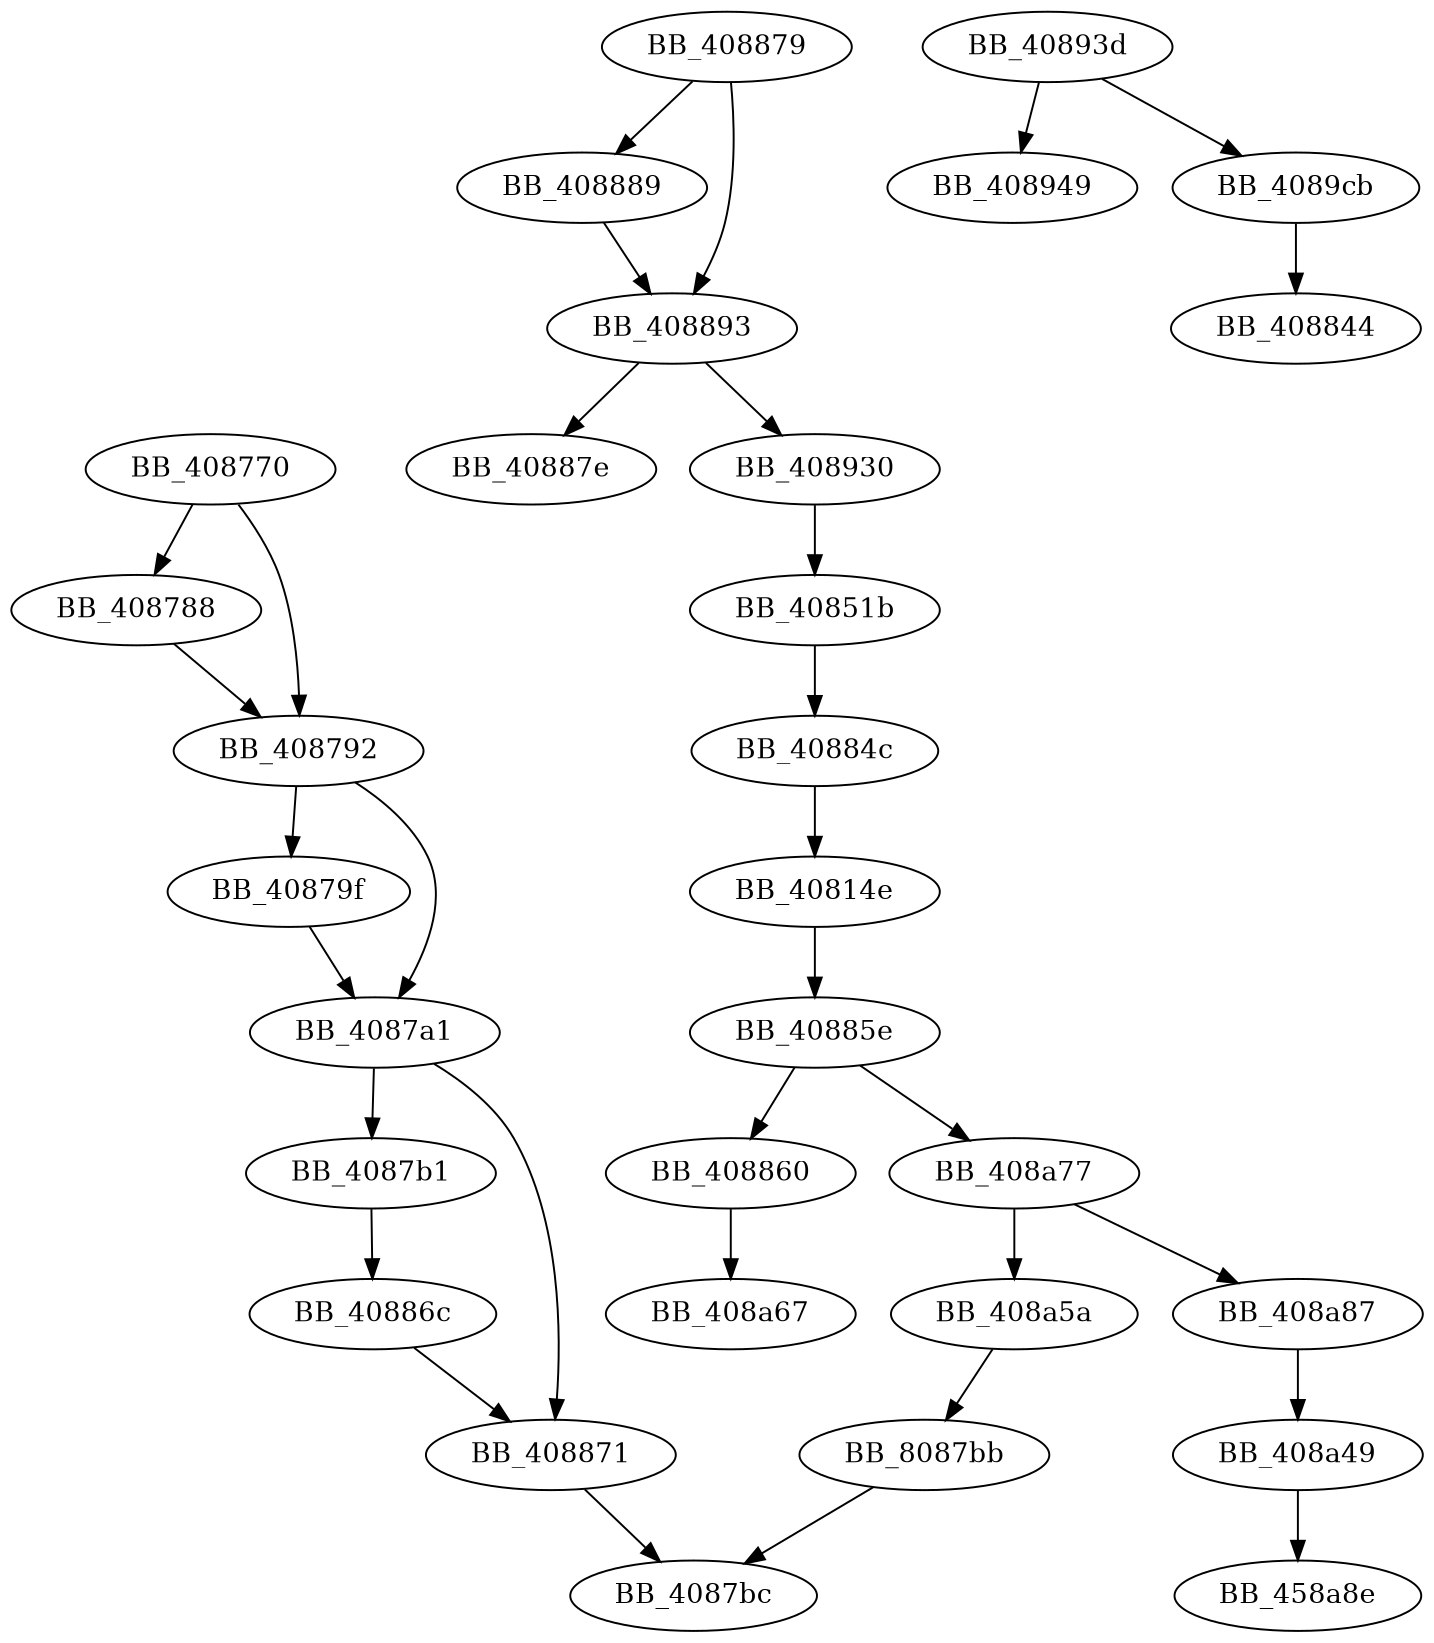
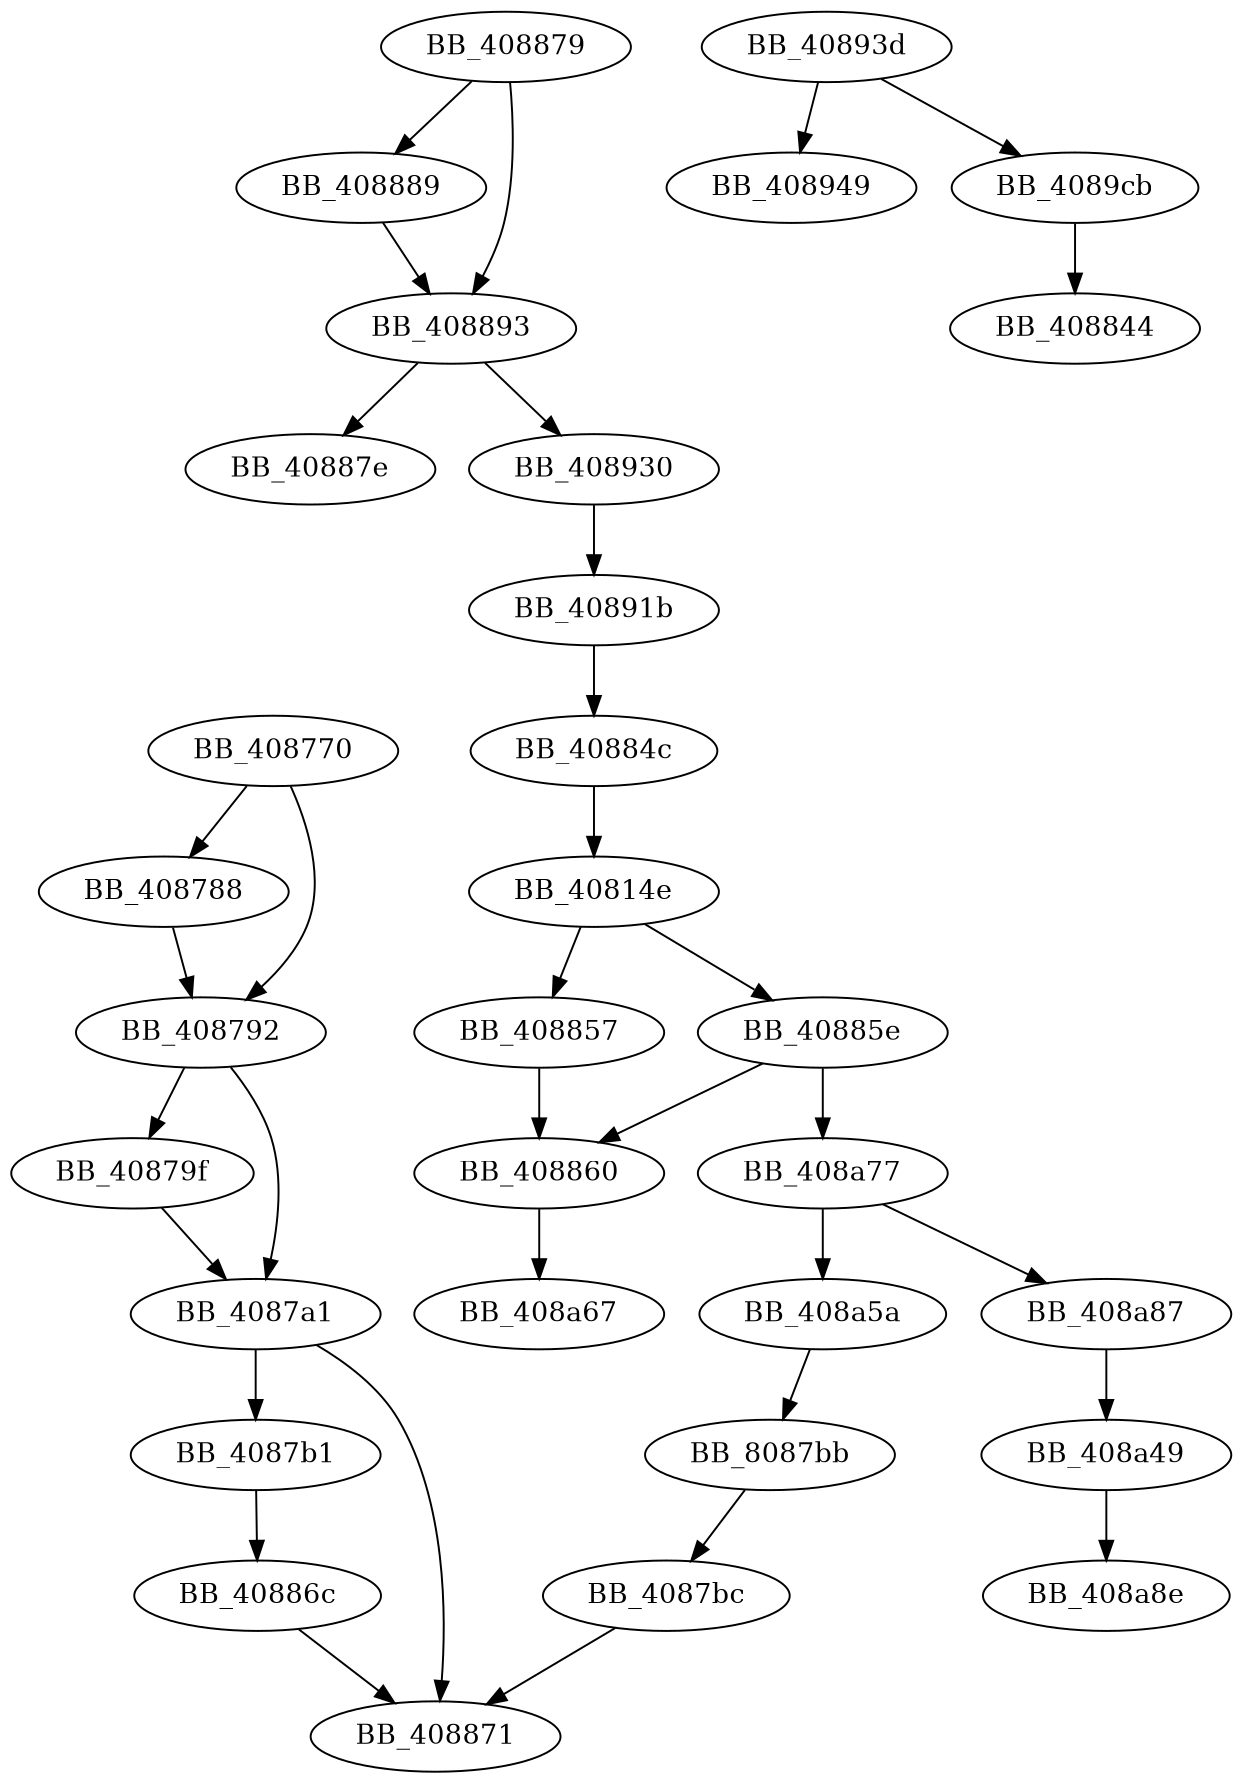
(815, 610) -> (594, 610)
none -> (539, 1033)
(615, 1518) -> (559, 1661)
(1298, 1596) -> (1106, 1596)
